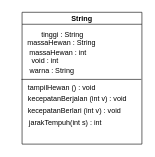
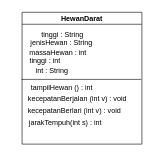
(82, 19) -> (82, 19)
(62, 43) -> (62, 43)
(45, 61) -> (45, 61)
(52, 71) -> (52, 71)
(62, 89) -> (62, 89)
